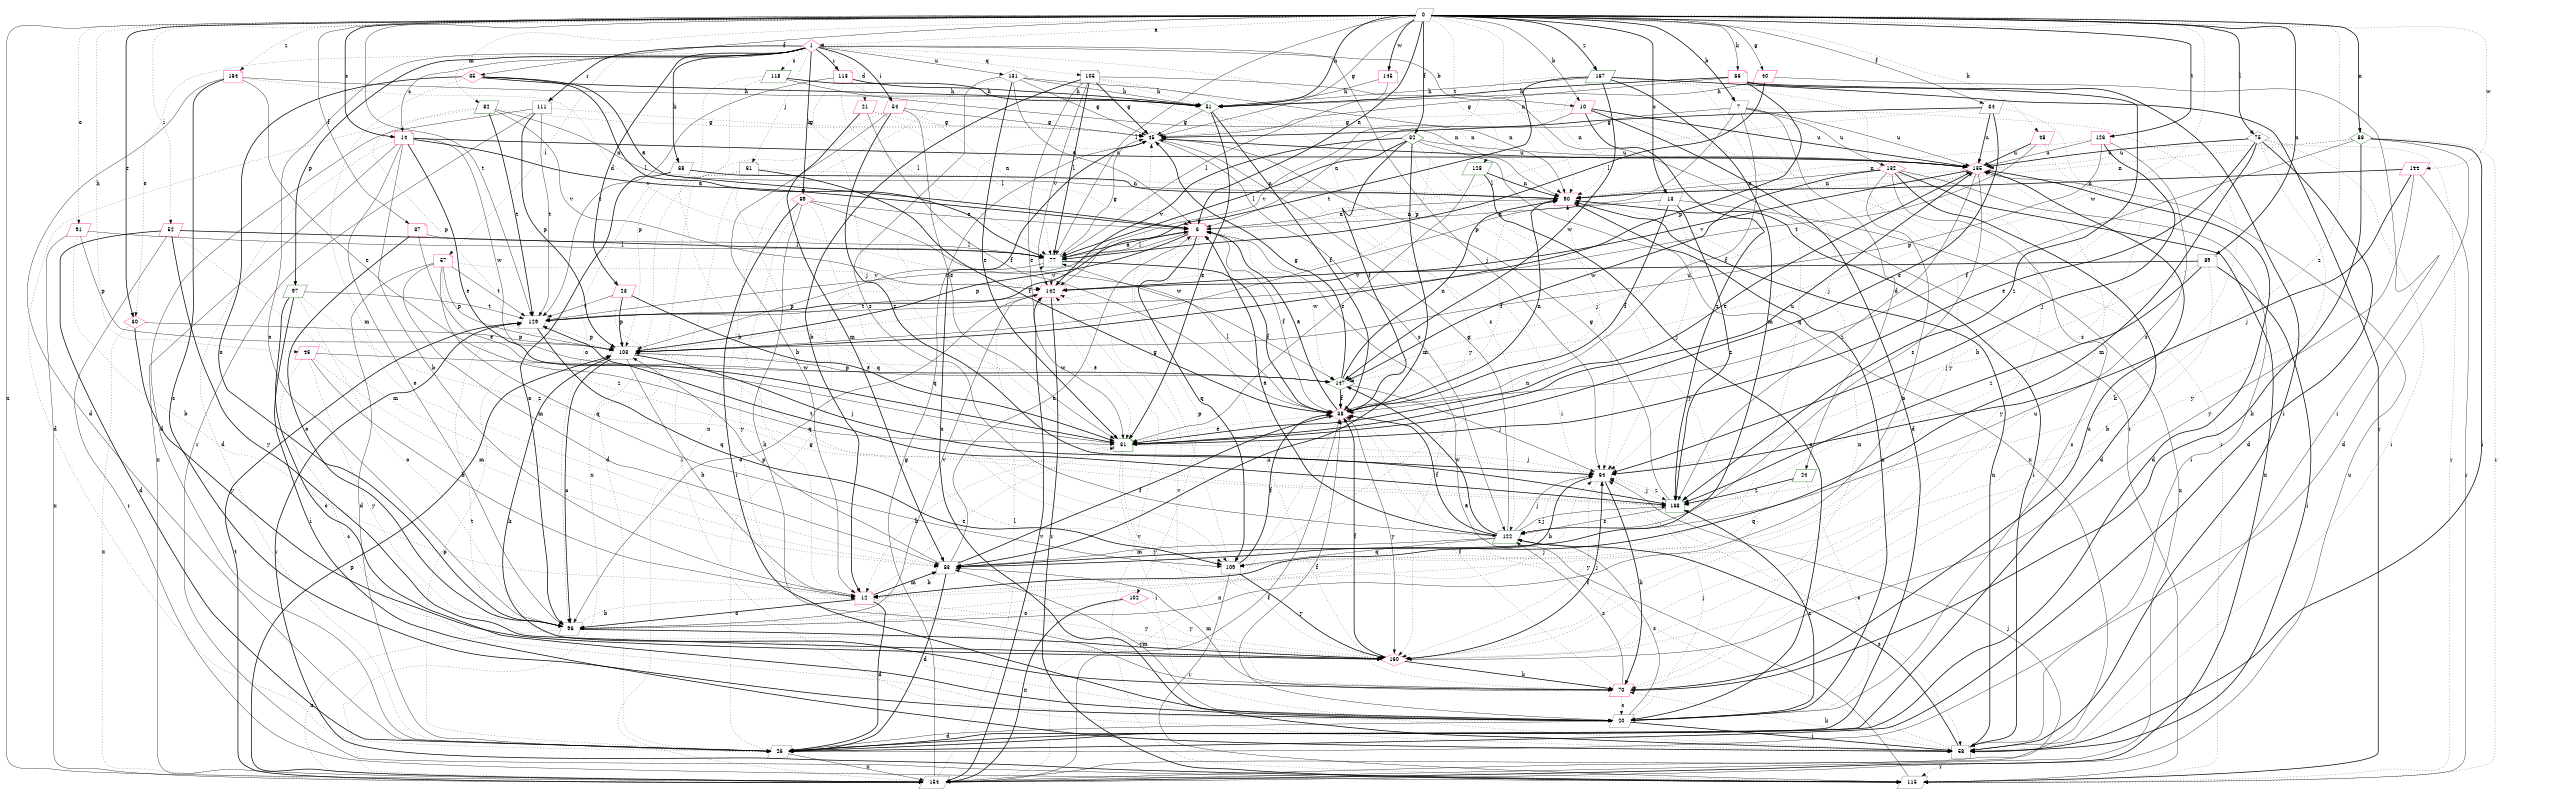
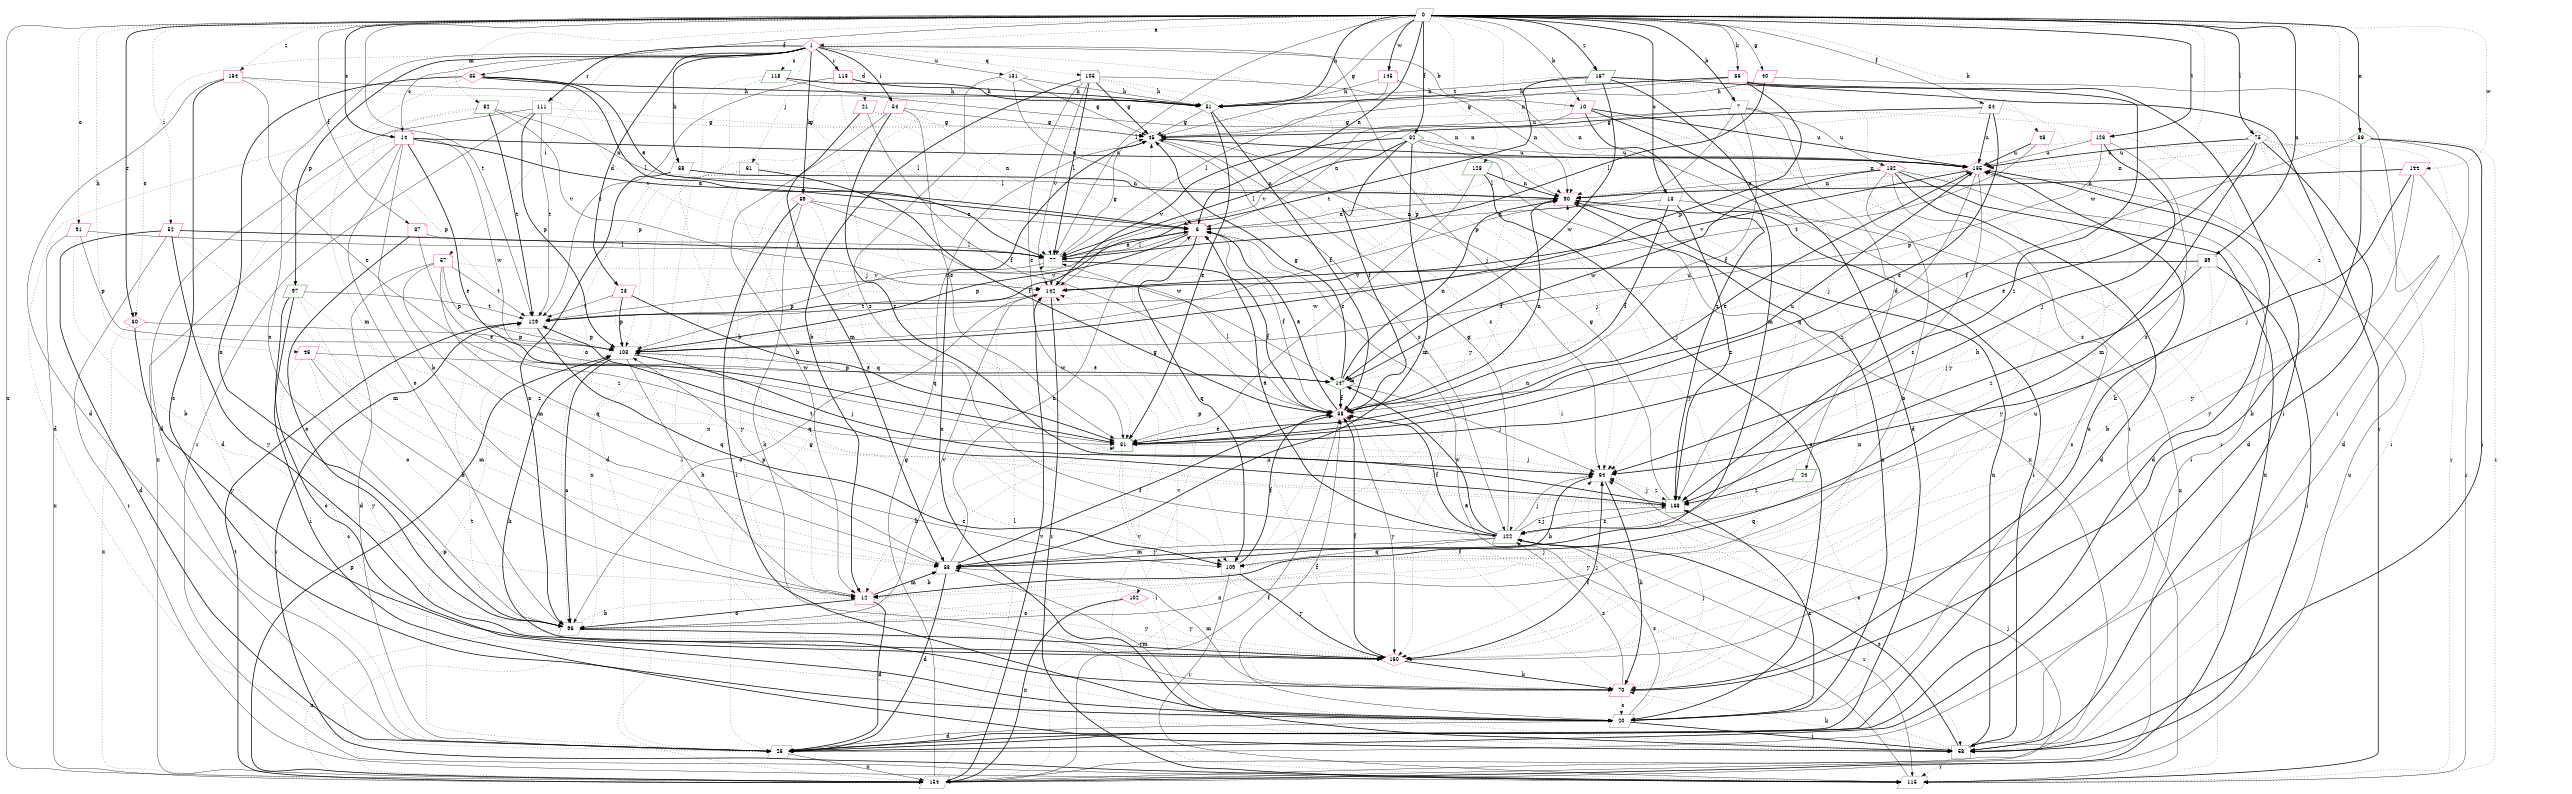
(1305, 108) -> (1495, 120)
(1857, 133) -> (1476, 123)
(990, 291) -> none
none -> (1739, 612)
